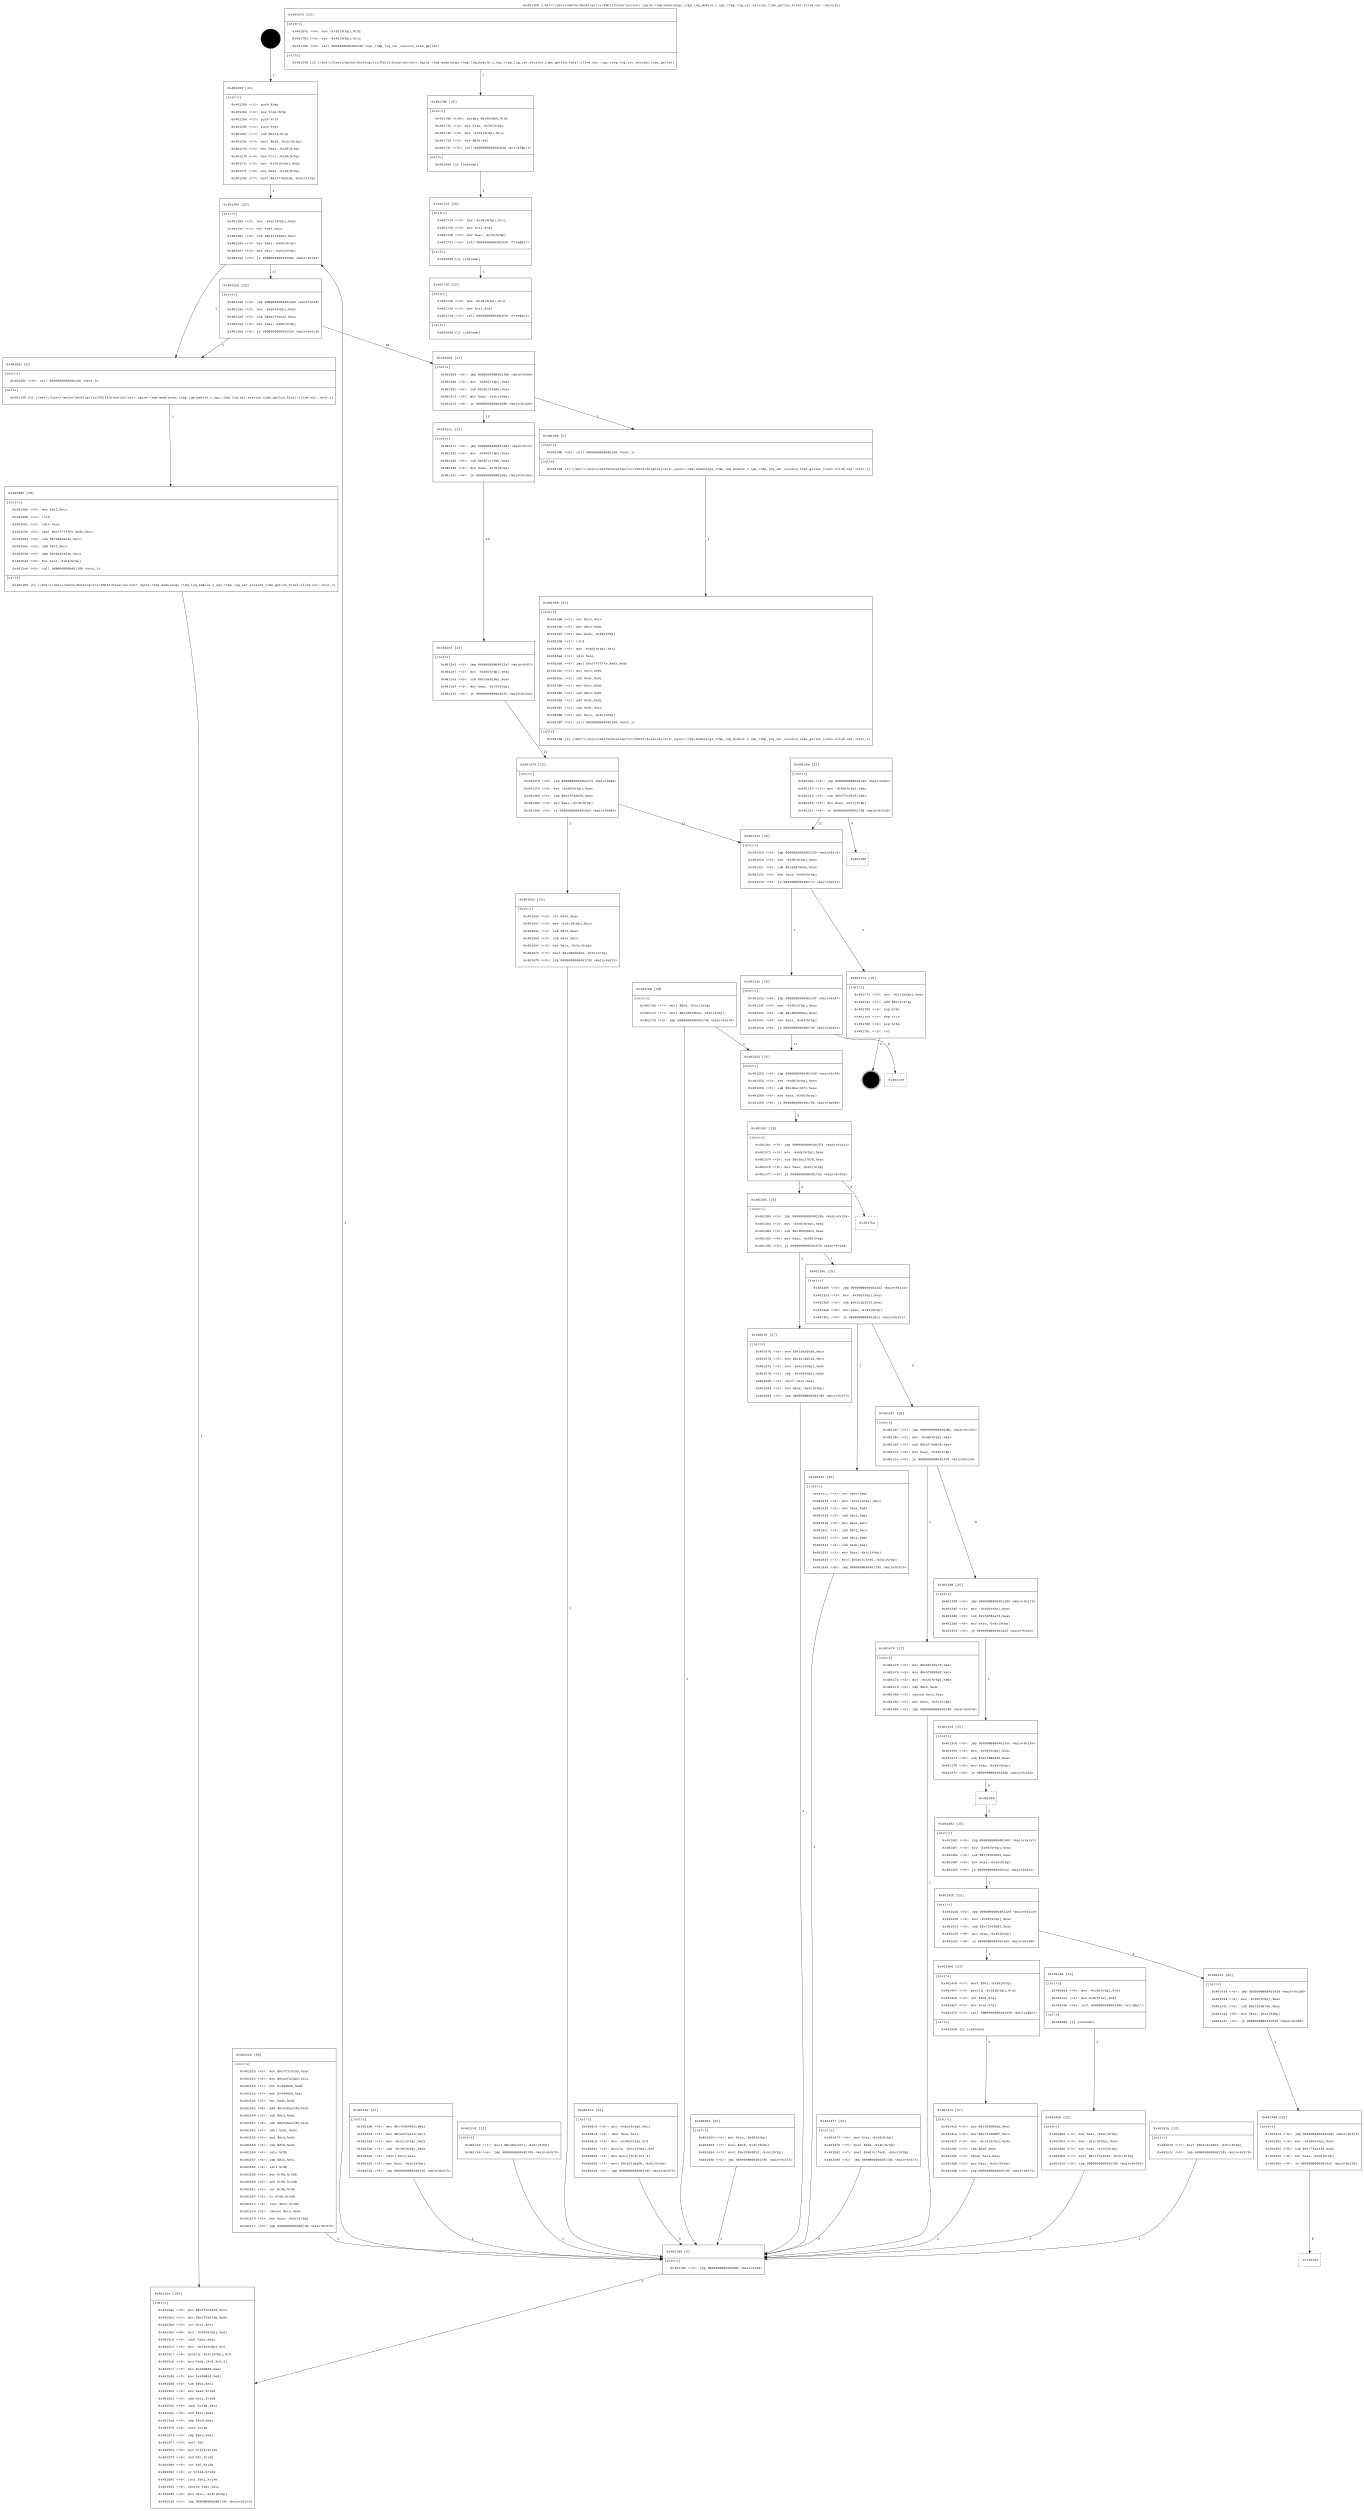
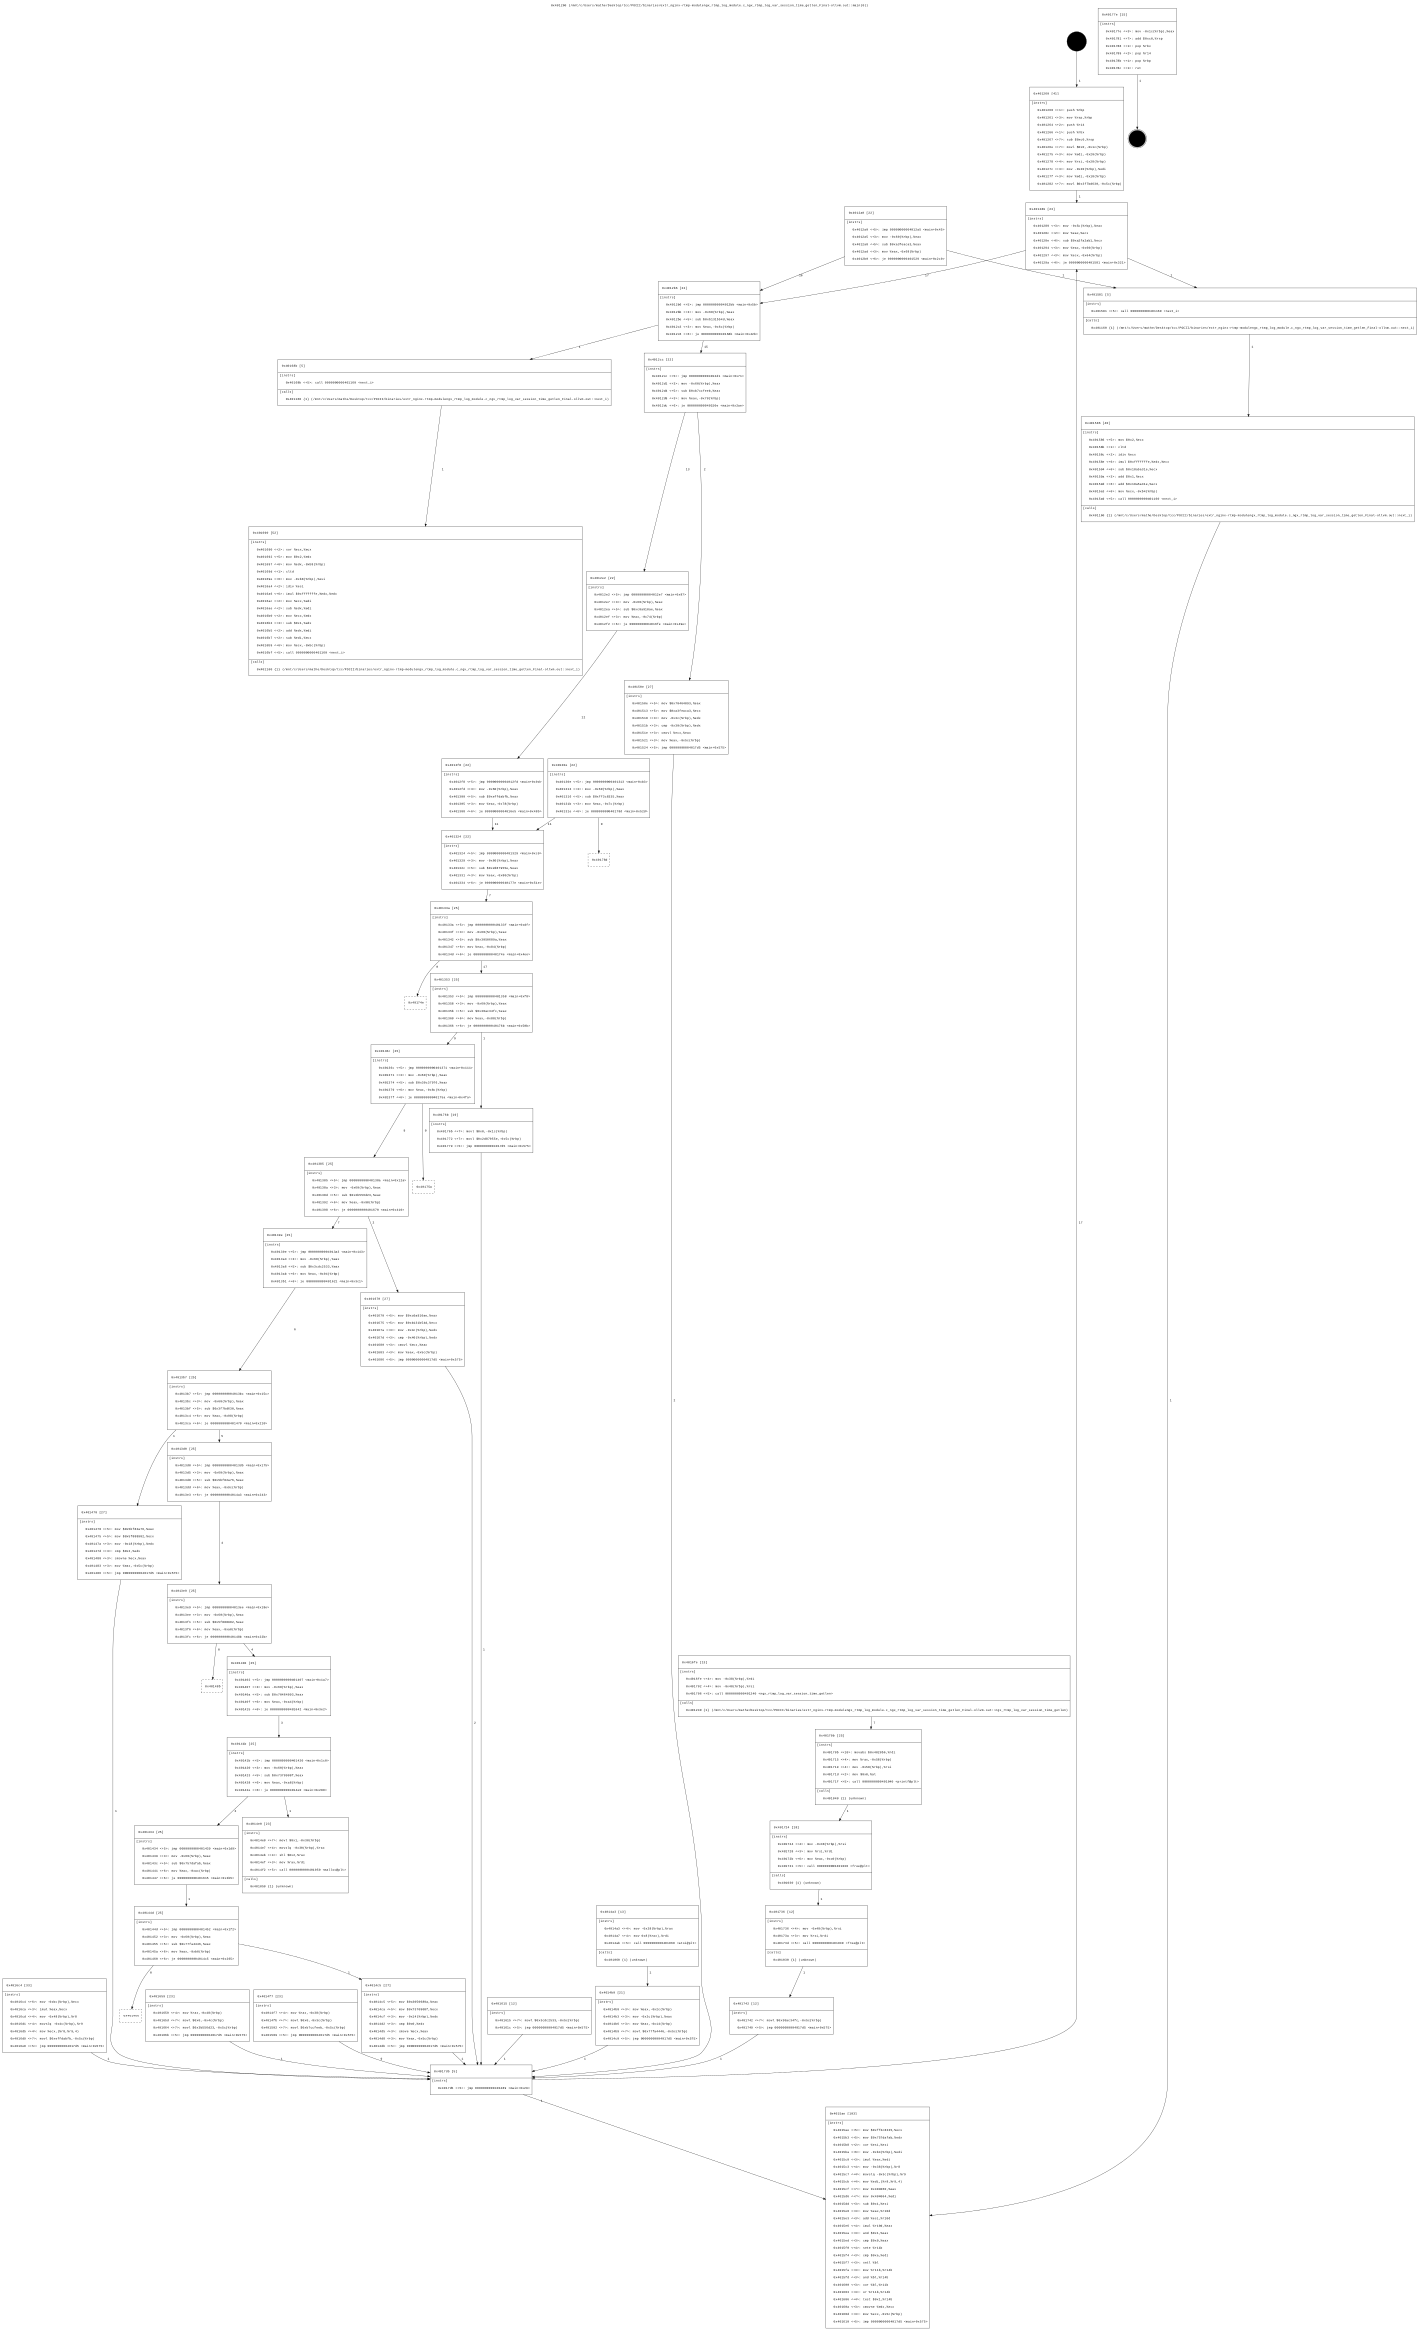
(271, 271) -> (895, 280)
none -> (701, 545)
(837, 929) -> none
(568, 930) -> none
(732, 1038) -> (481, 1069)
(345, 1223) -> (1080, 1223)
(857, 1522) -> none
(986, 1810) -> (248, 1649)
none -> (797, 1981)
(986, 2069) -> (300, 1958)
(284, 2140) -> none
